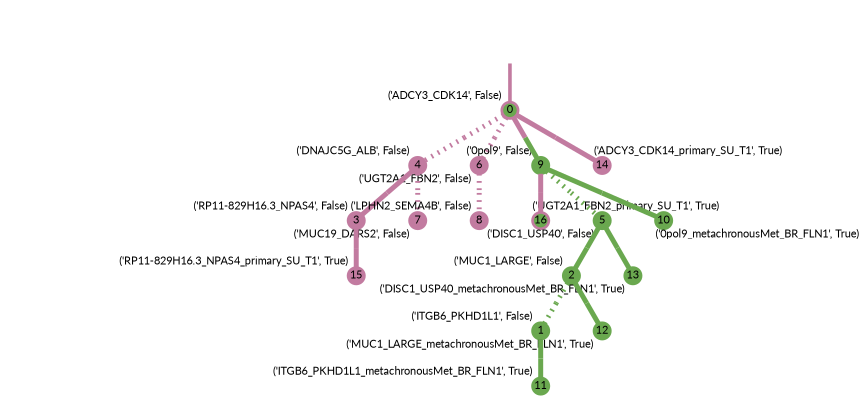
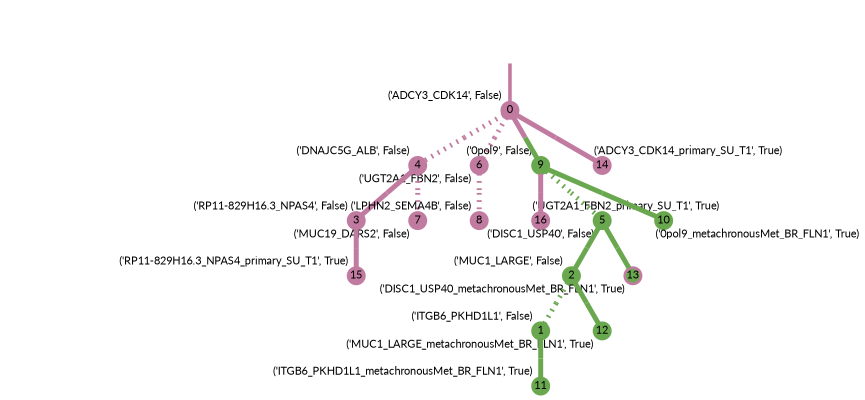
(510, 110) -> (510, 110)
(541, 221) -> (541, 221)
(633, 276) -> (633, 276)
